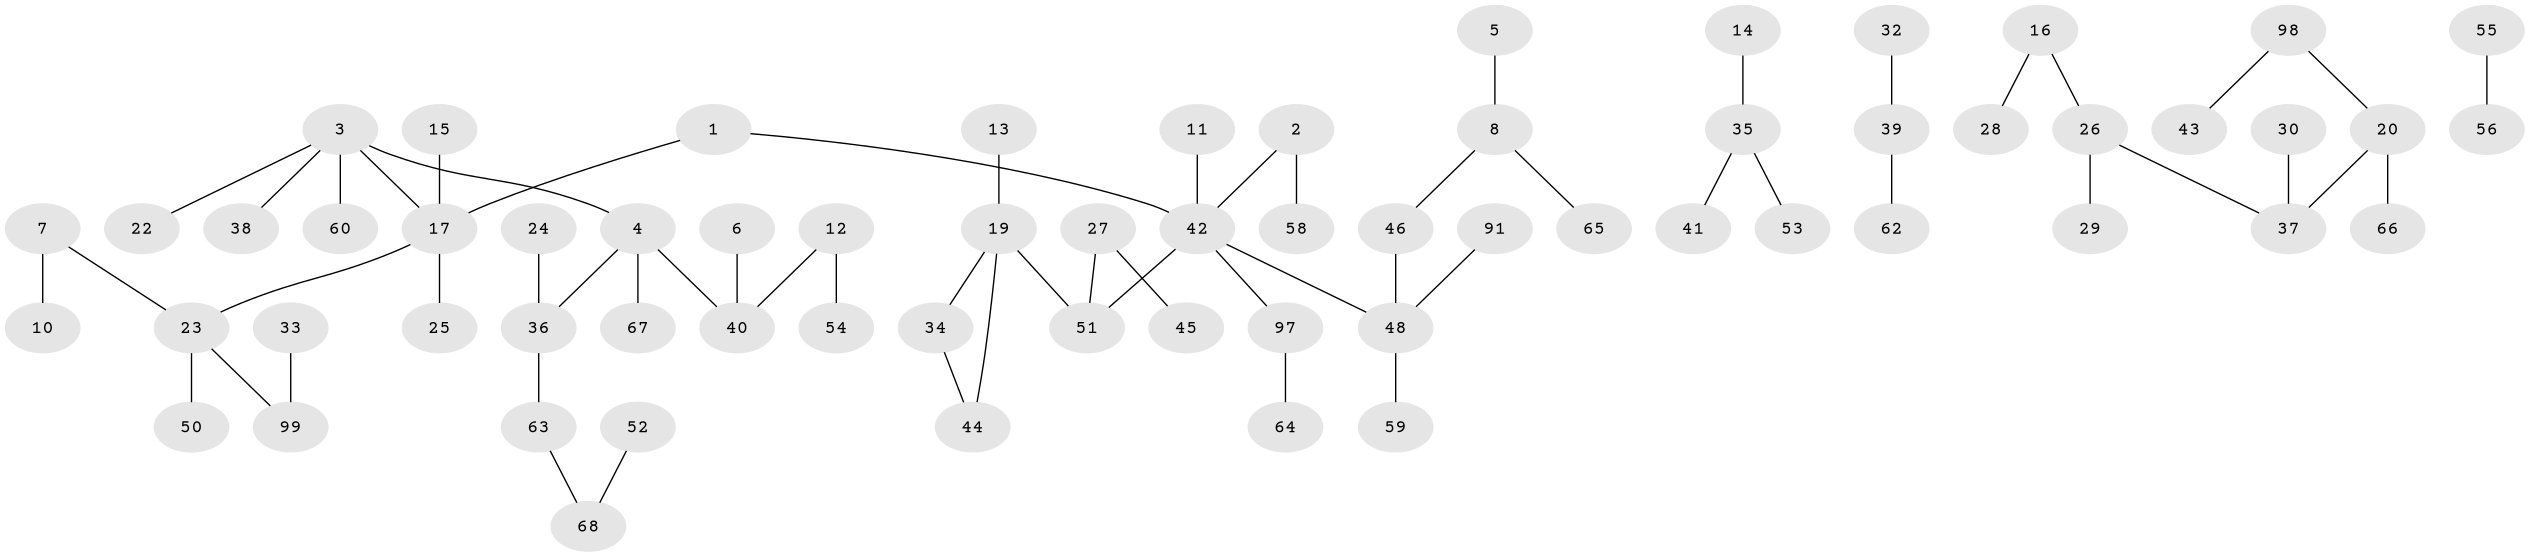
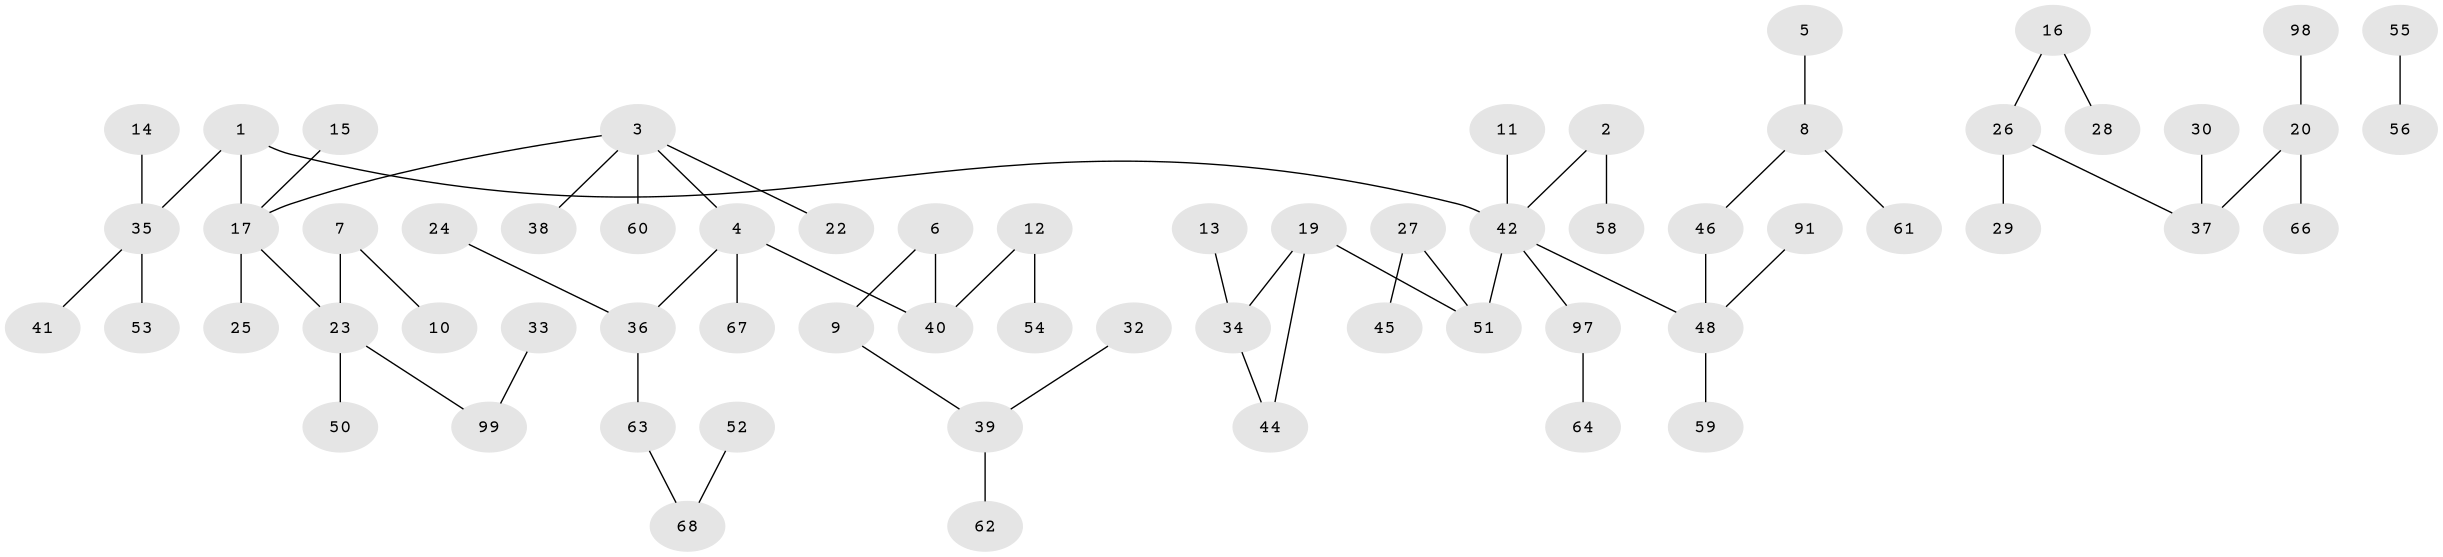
(2189, 130) -> none
none -> (192, 179)
(999, 179) -> (1221, 278)
(1594, 229) -> (1904, 229)
none -> (836, 328)
